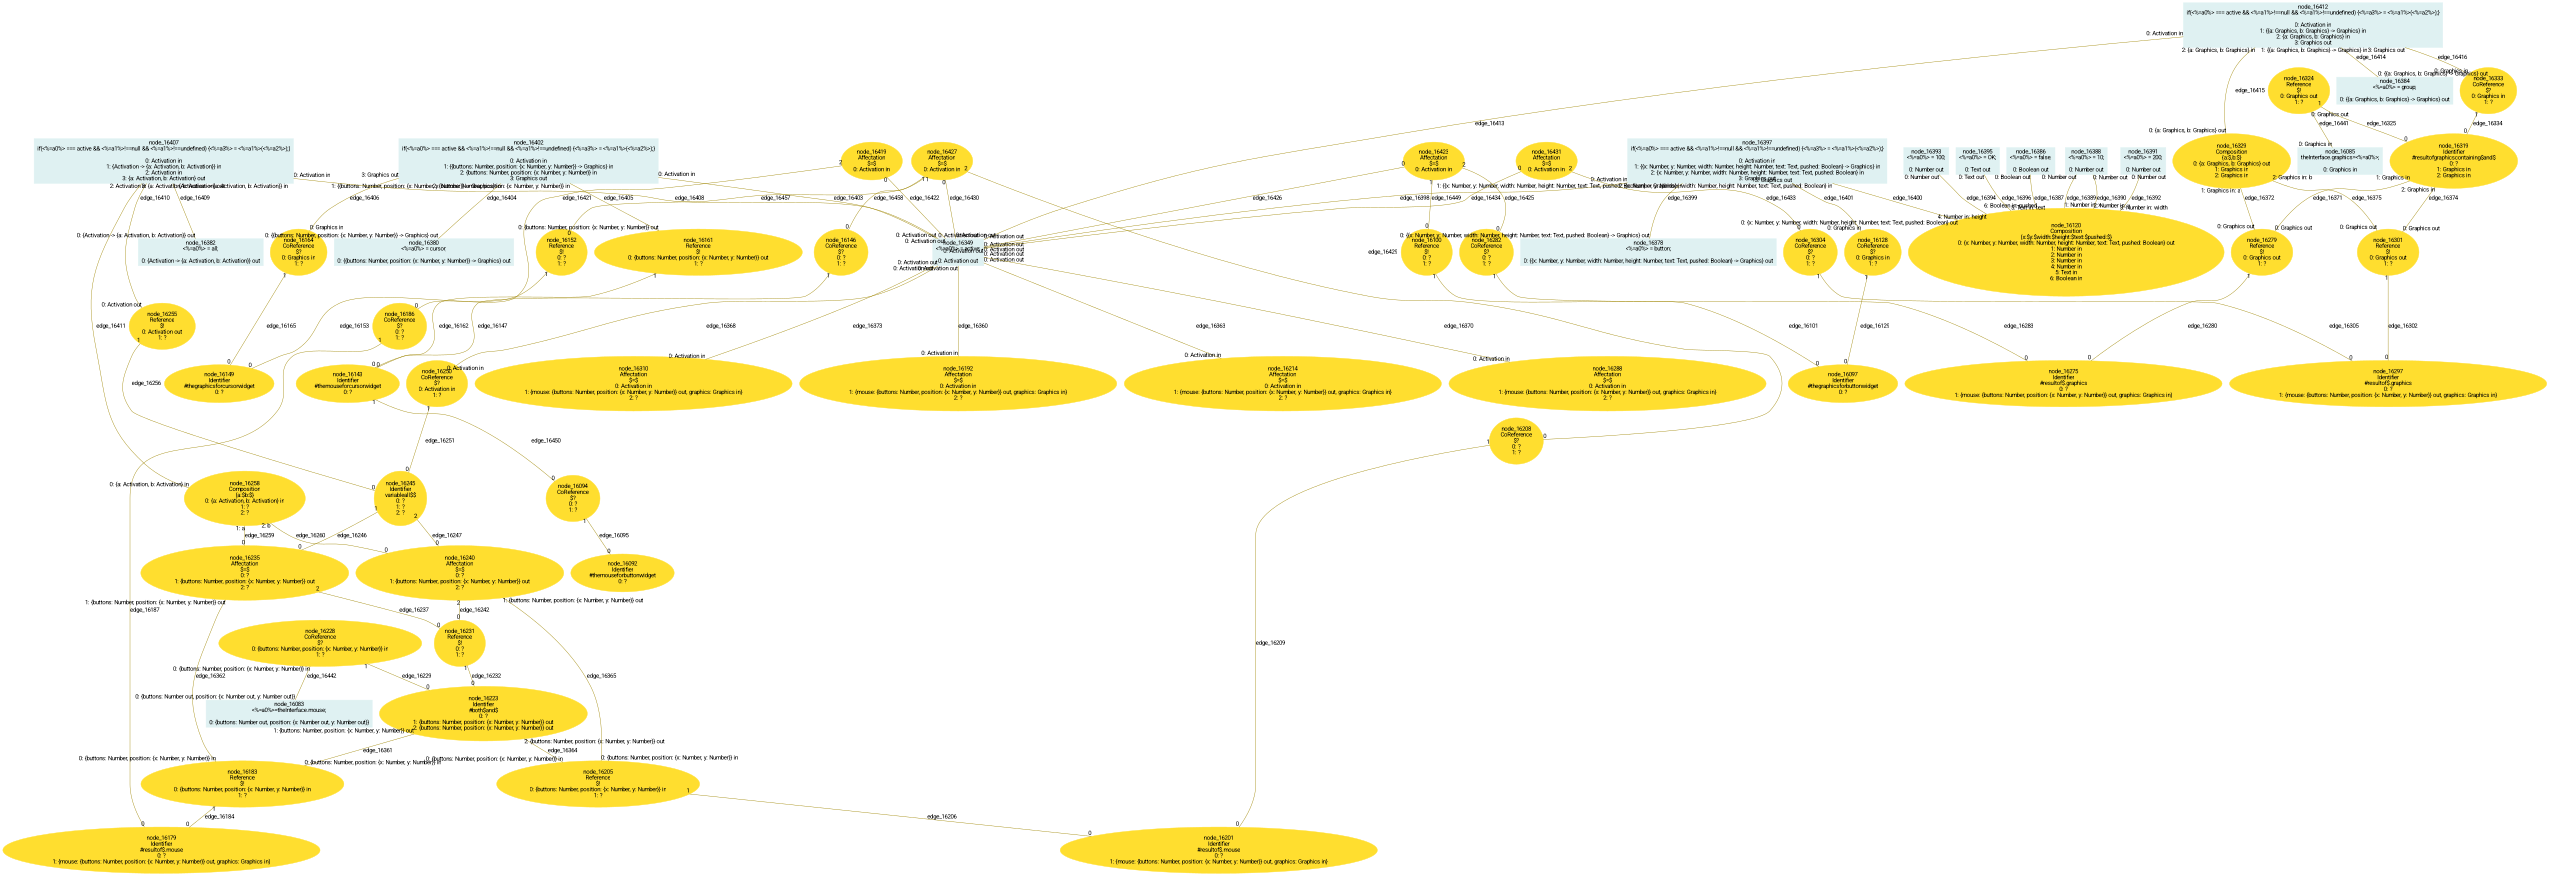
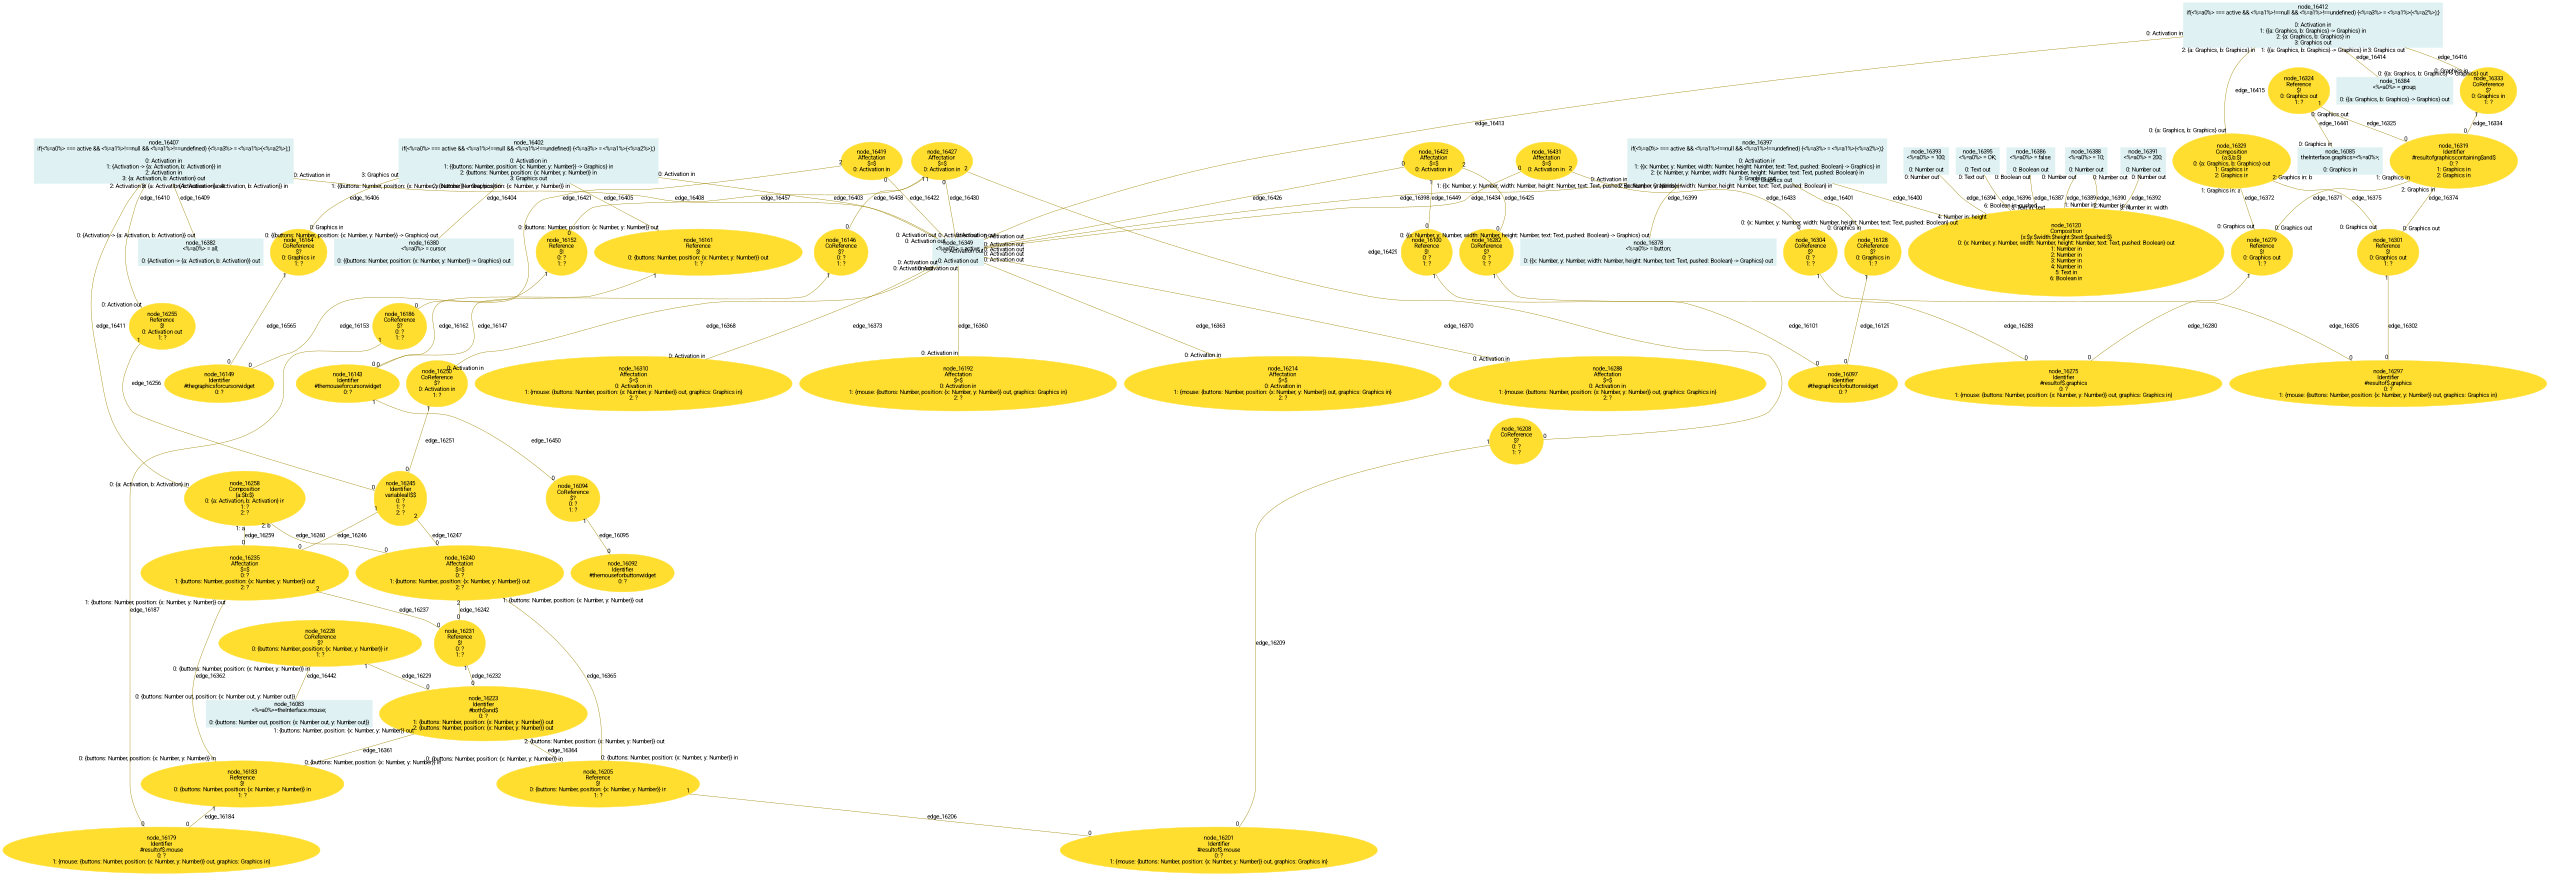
(281, 326) -> (281, 326)
